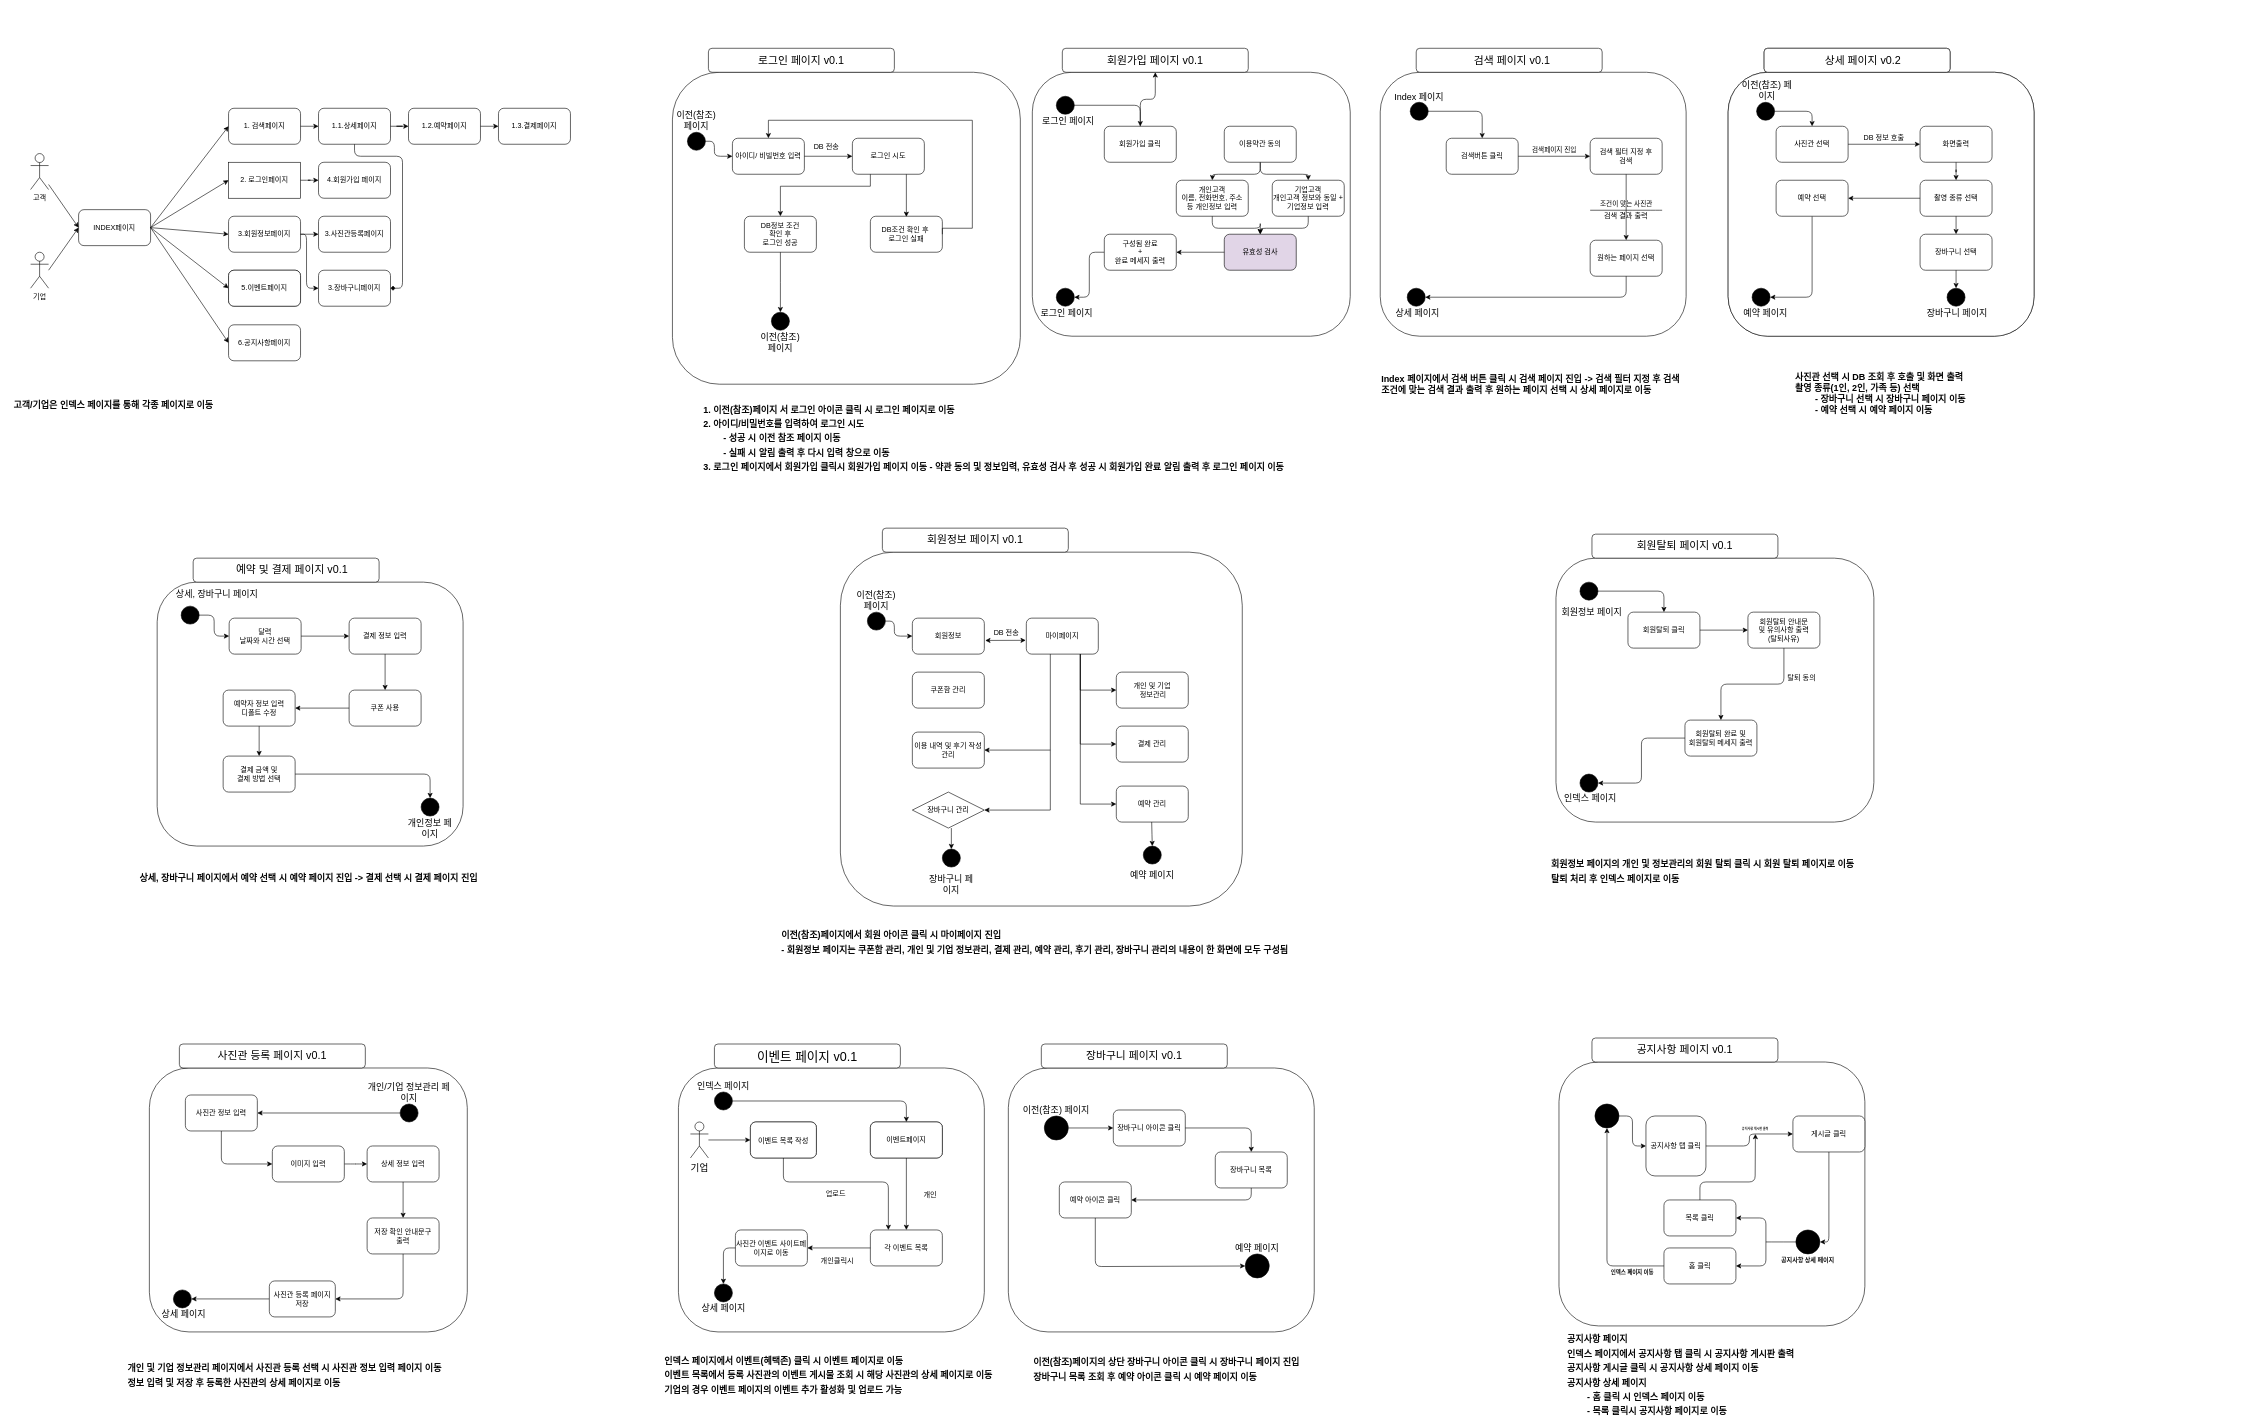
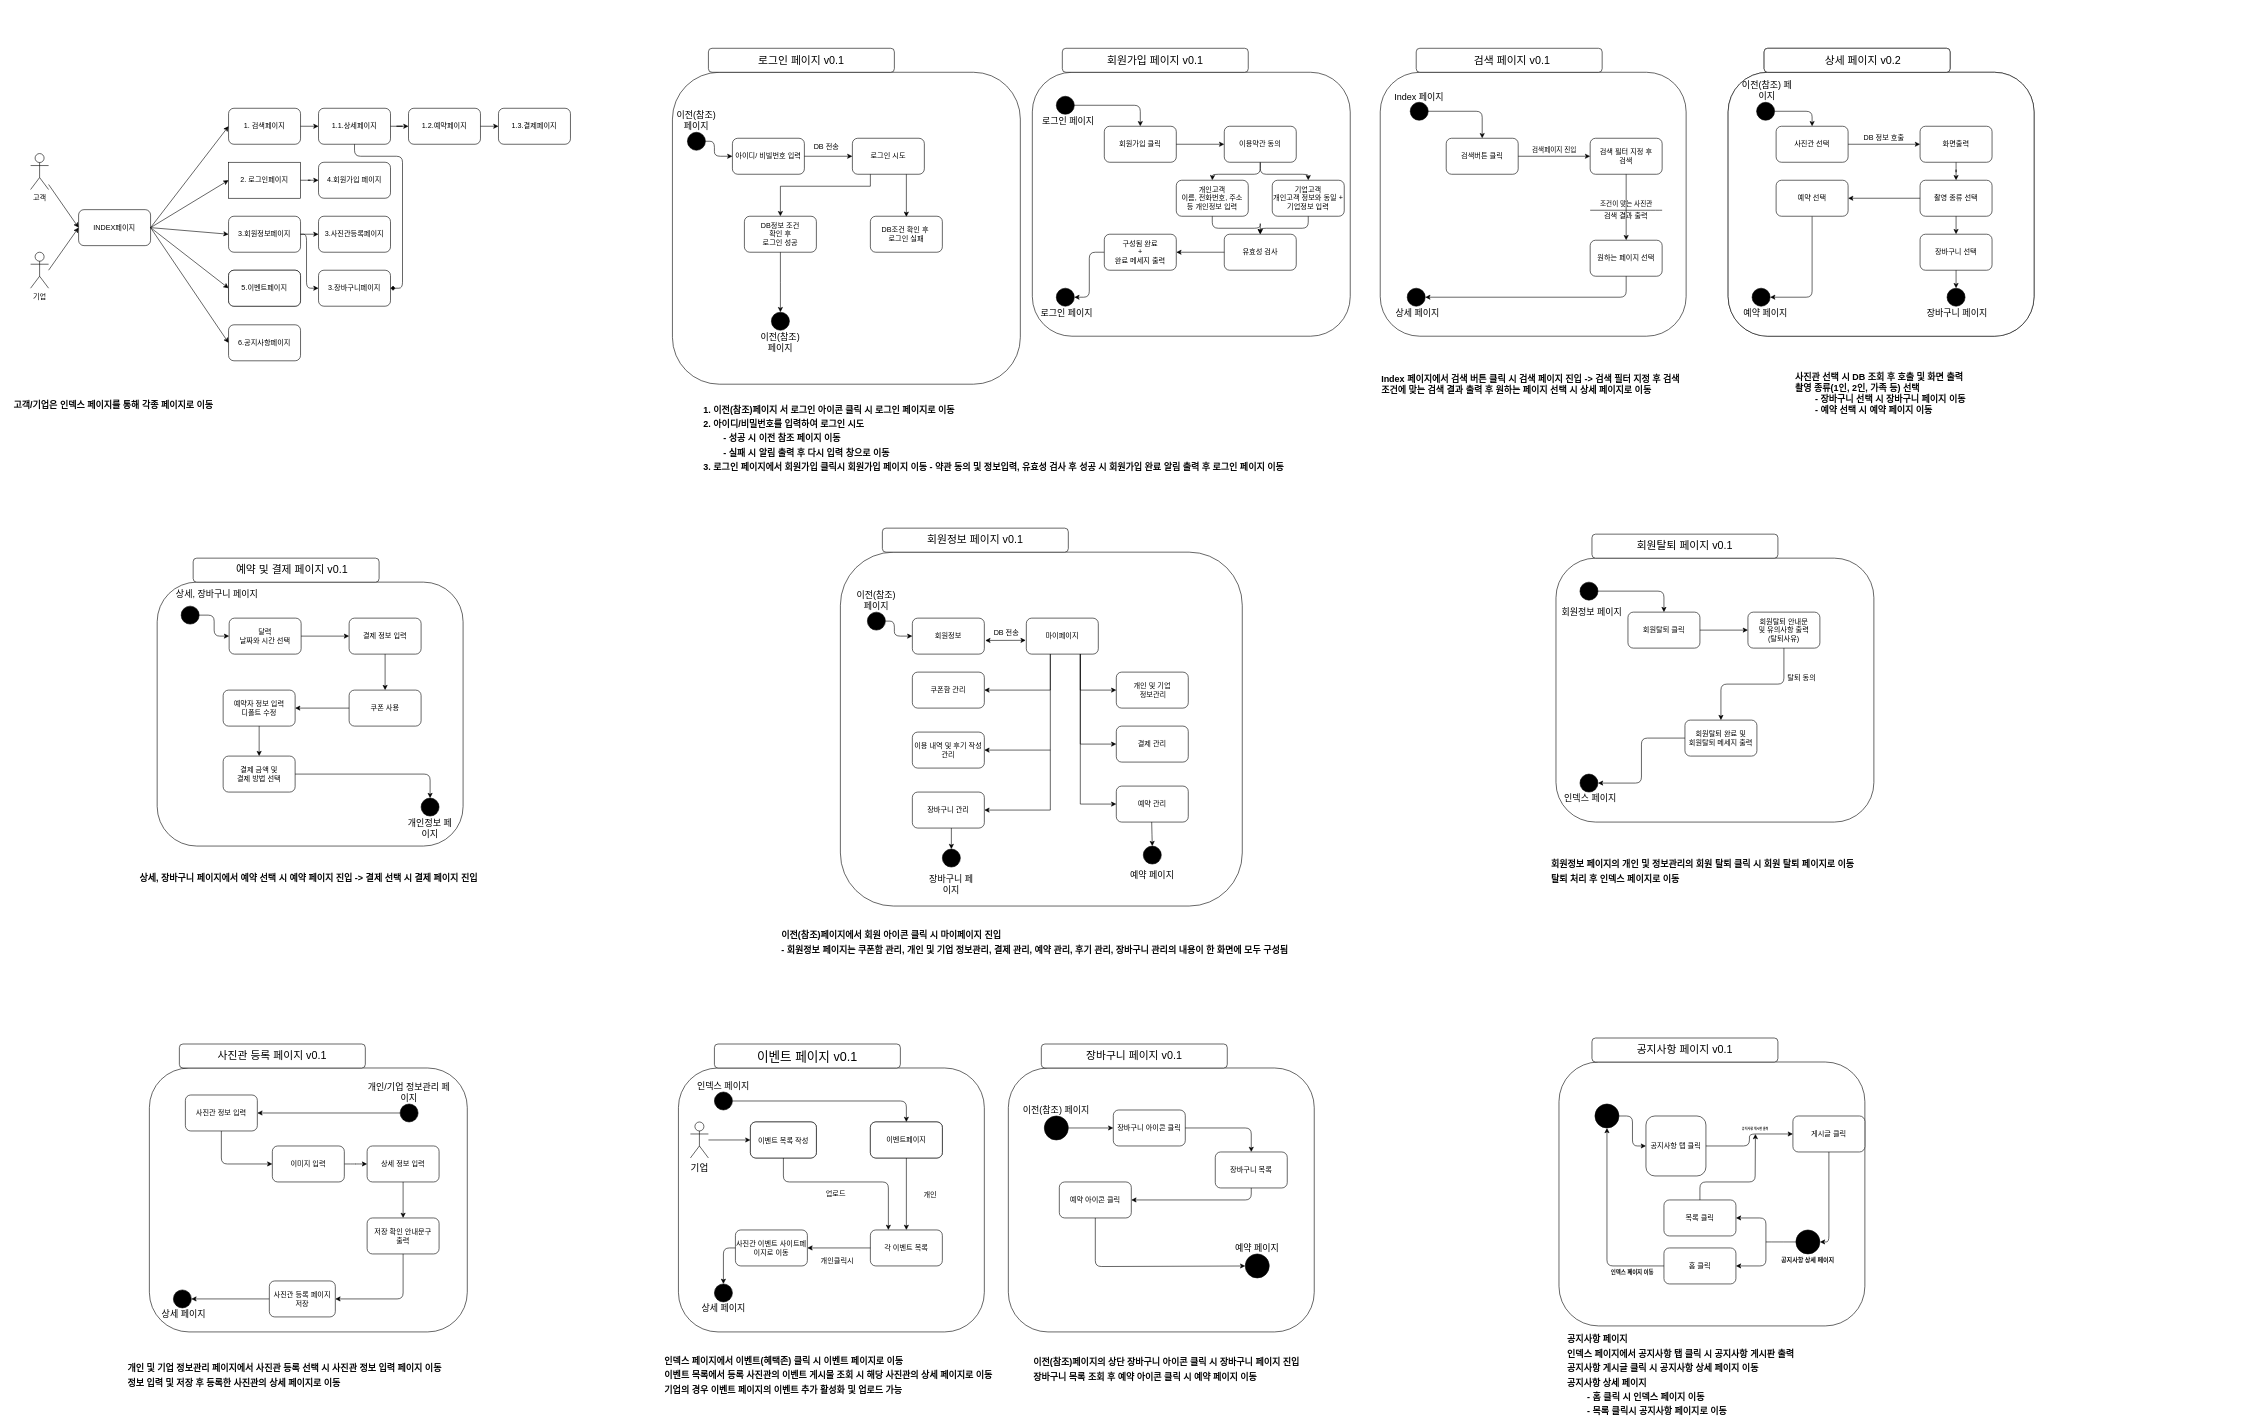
(1142, 101) -> (1218, 144)
(768, 126) -> none
(1260, 252) -> (1260, 252)
none -> (989, 690)
(948, 810) -> (948, 810)
